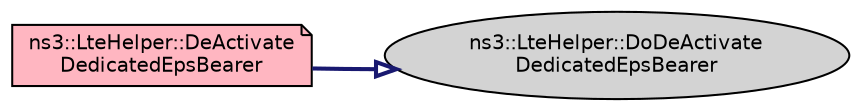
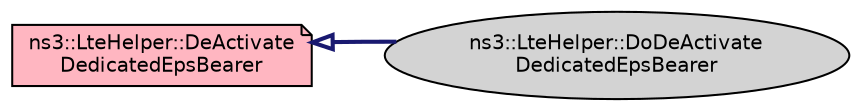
(344, 69) -> (365, 42)
